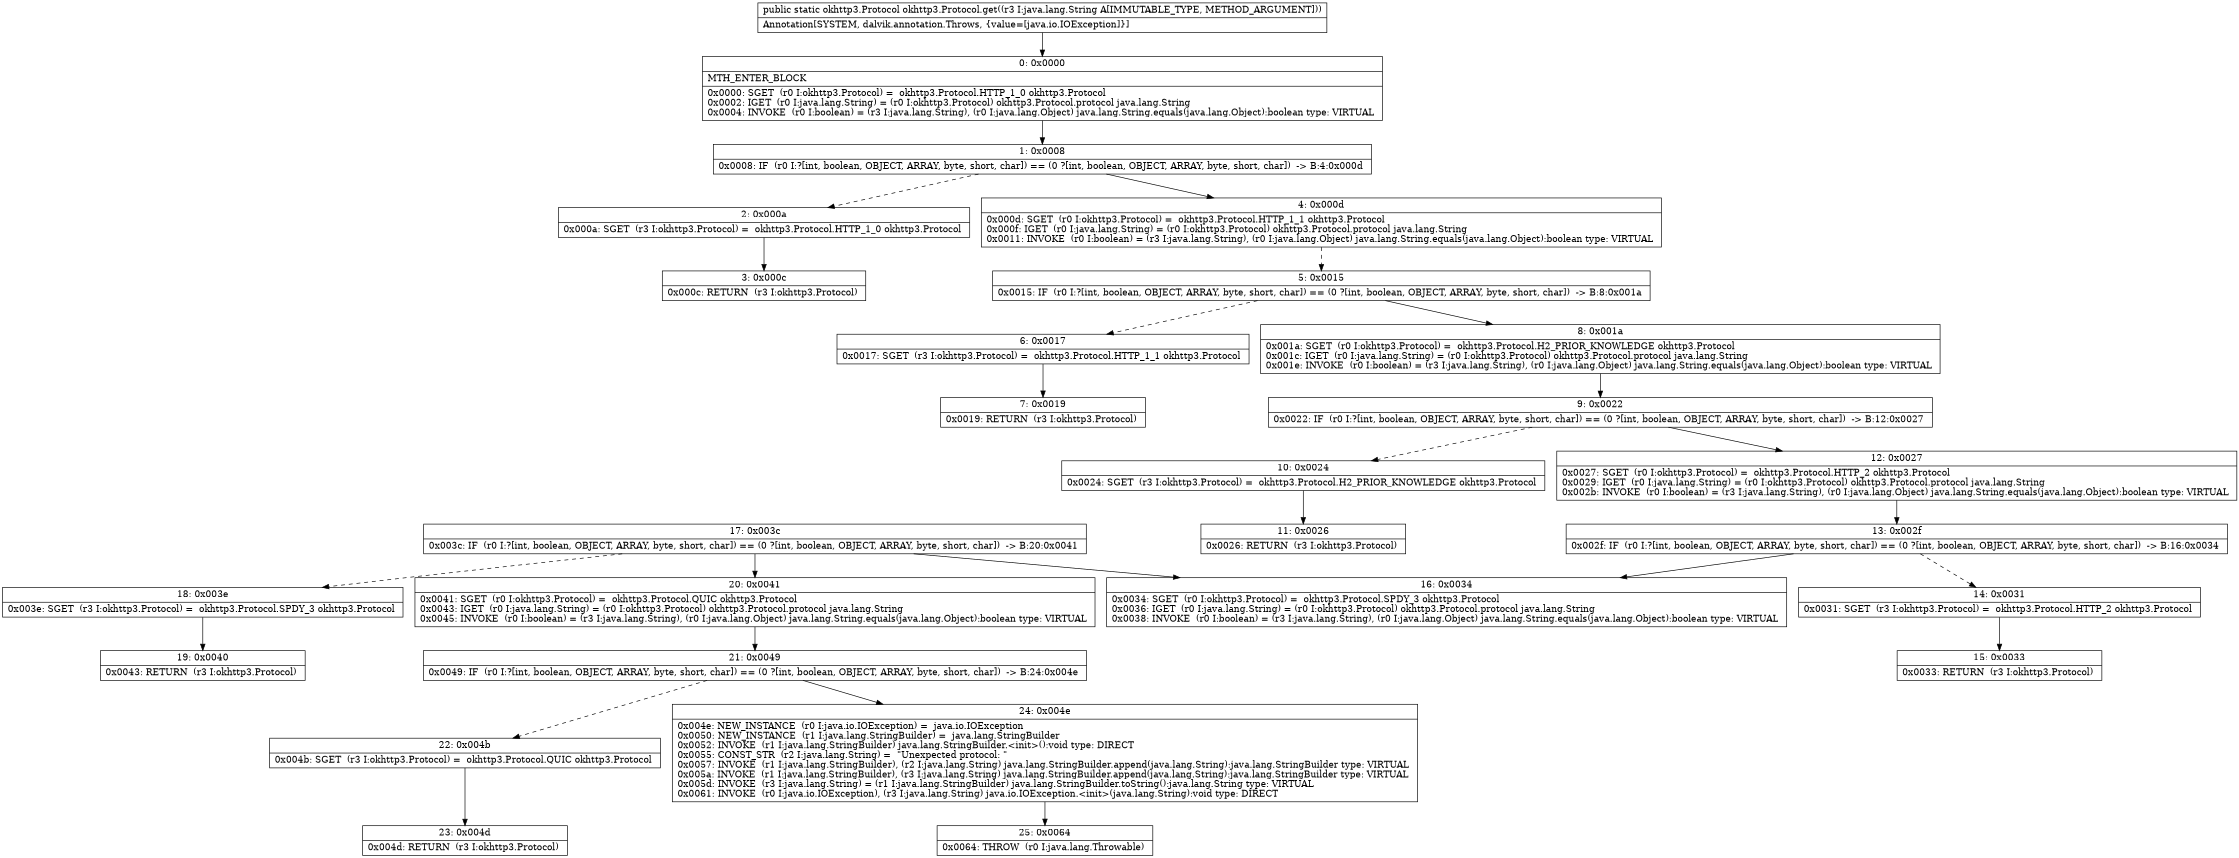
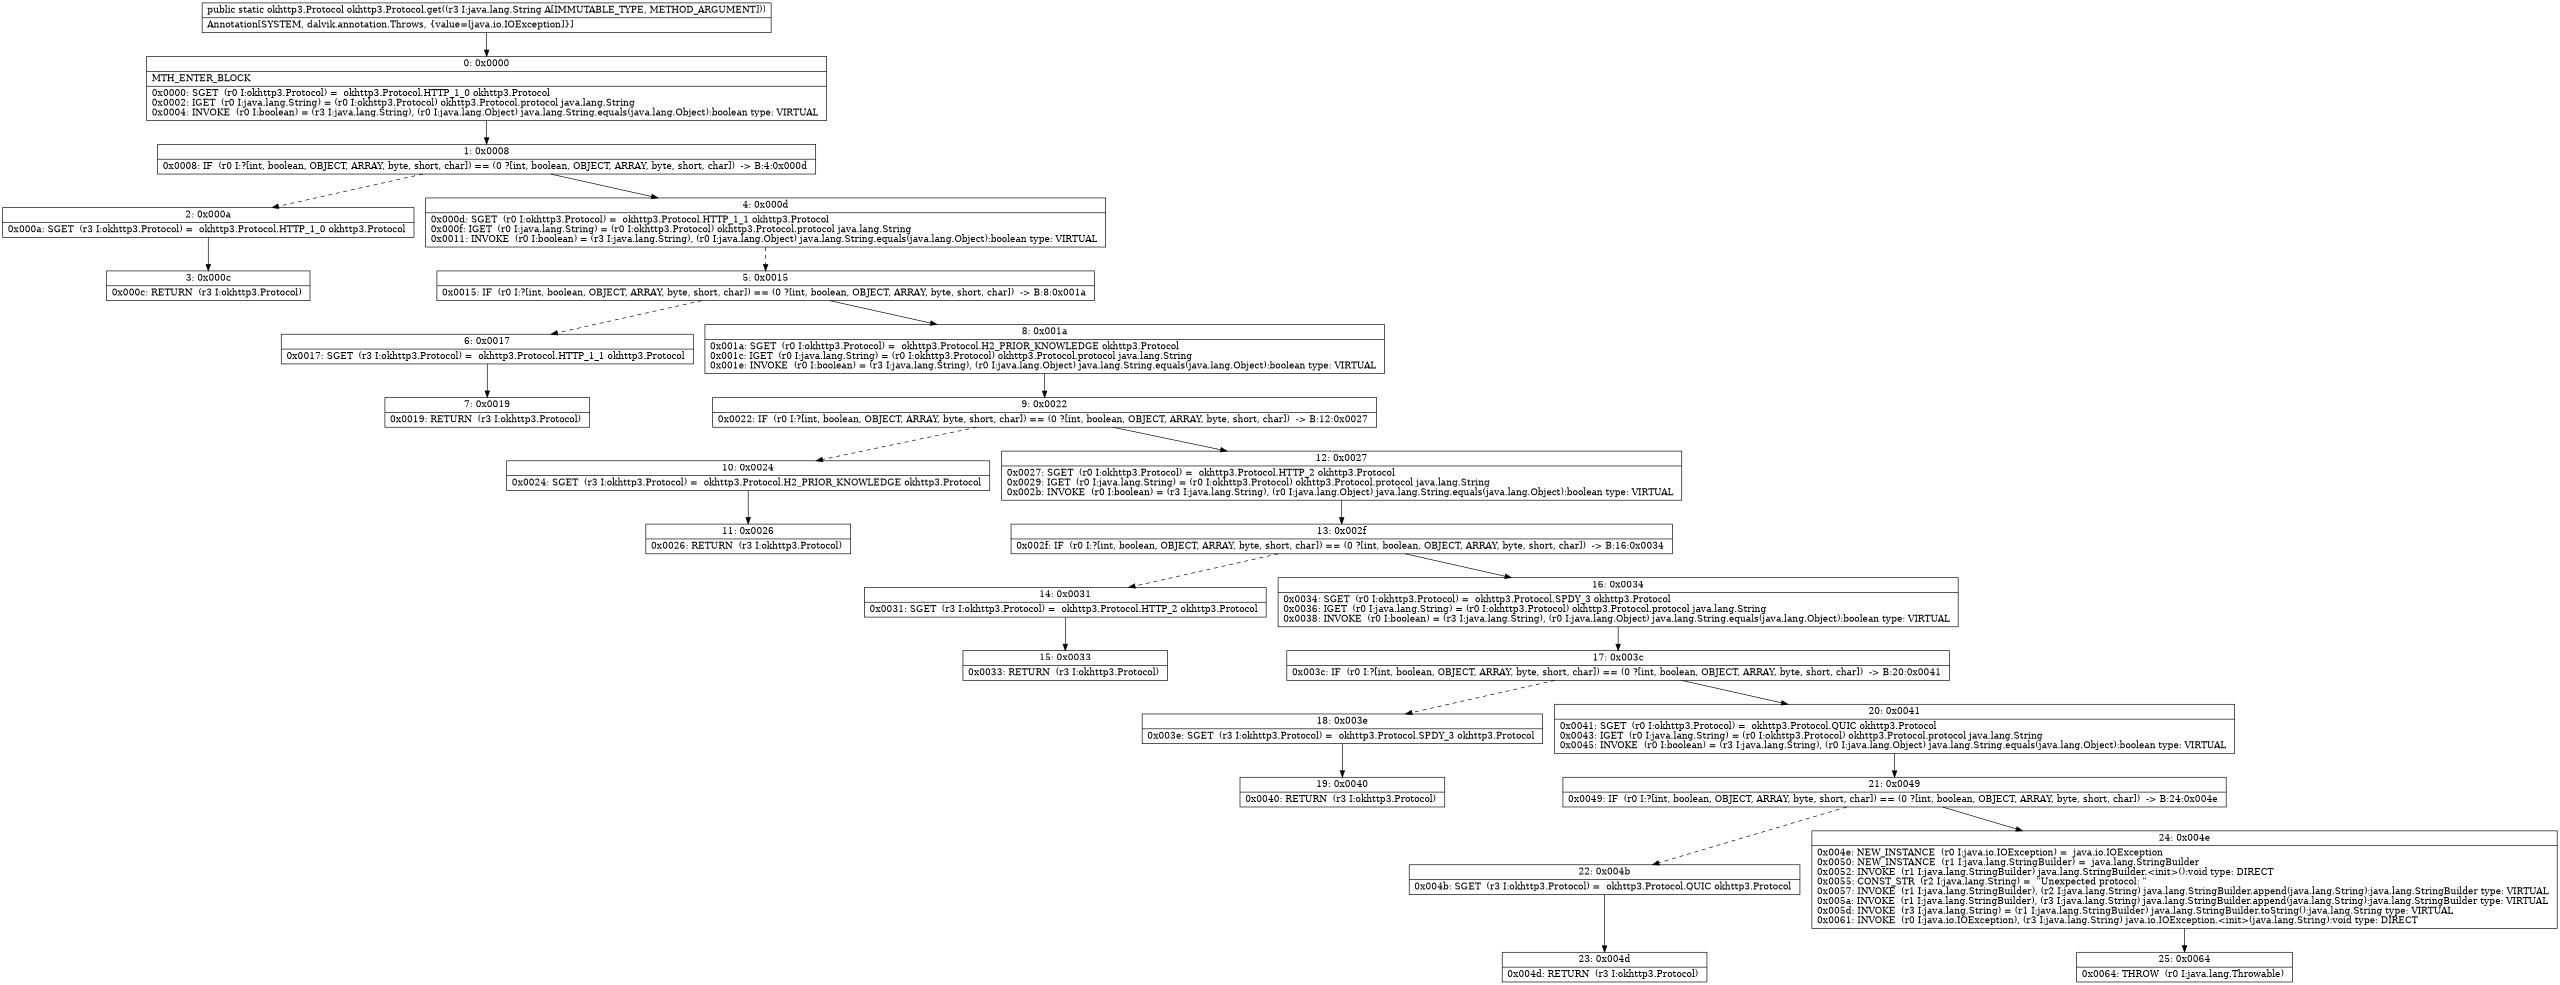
(1043, 565) -> (1618, 636)
(203, 673) -> (1342, 799)
